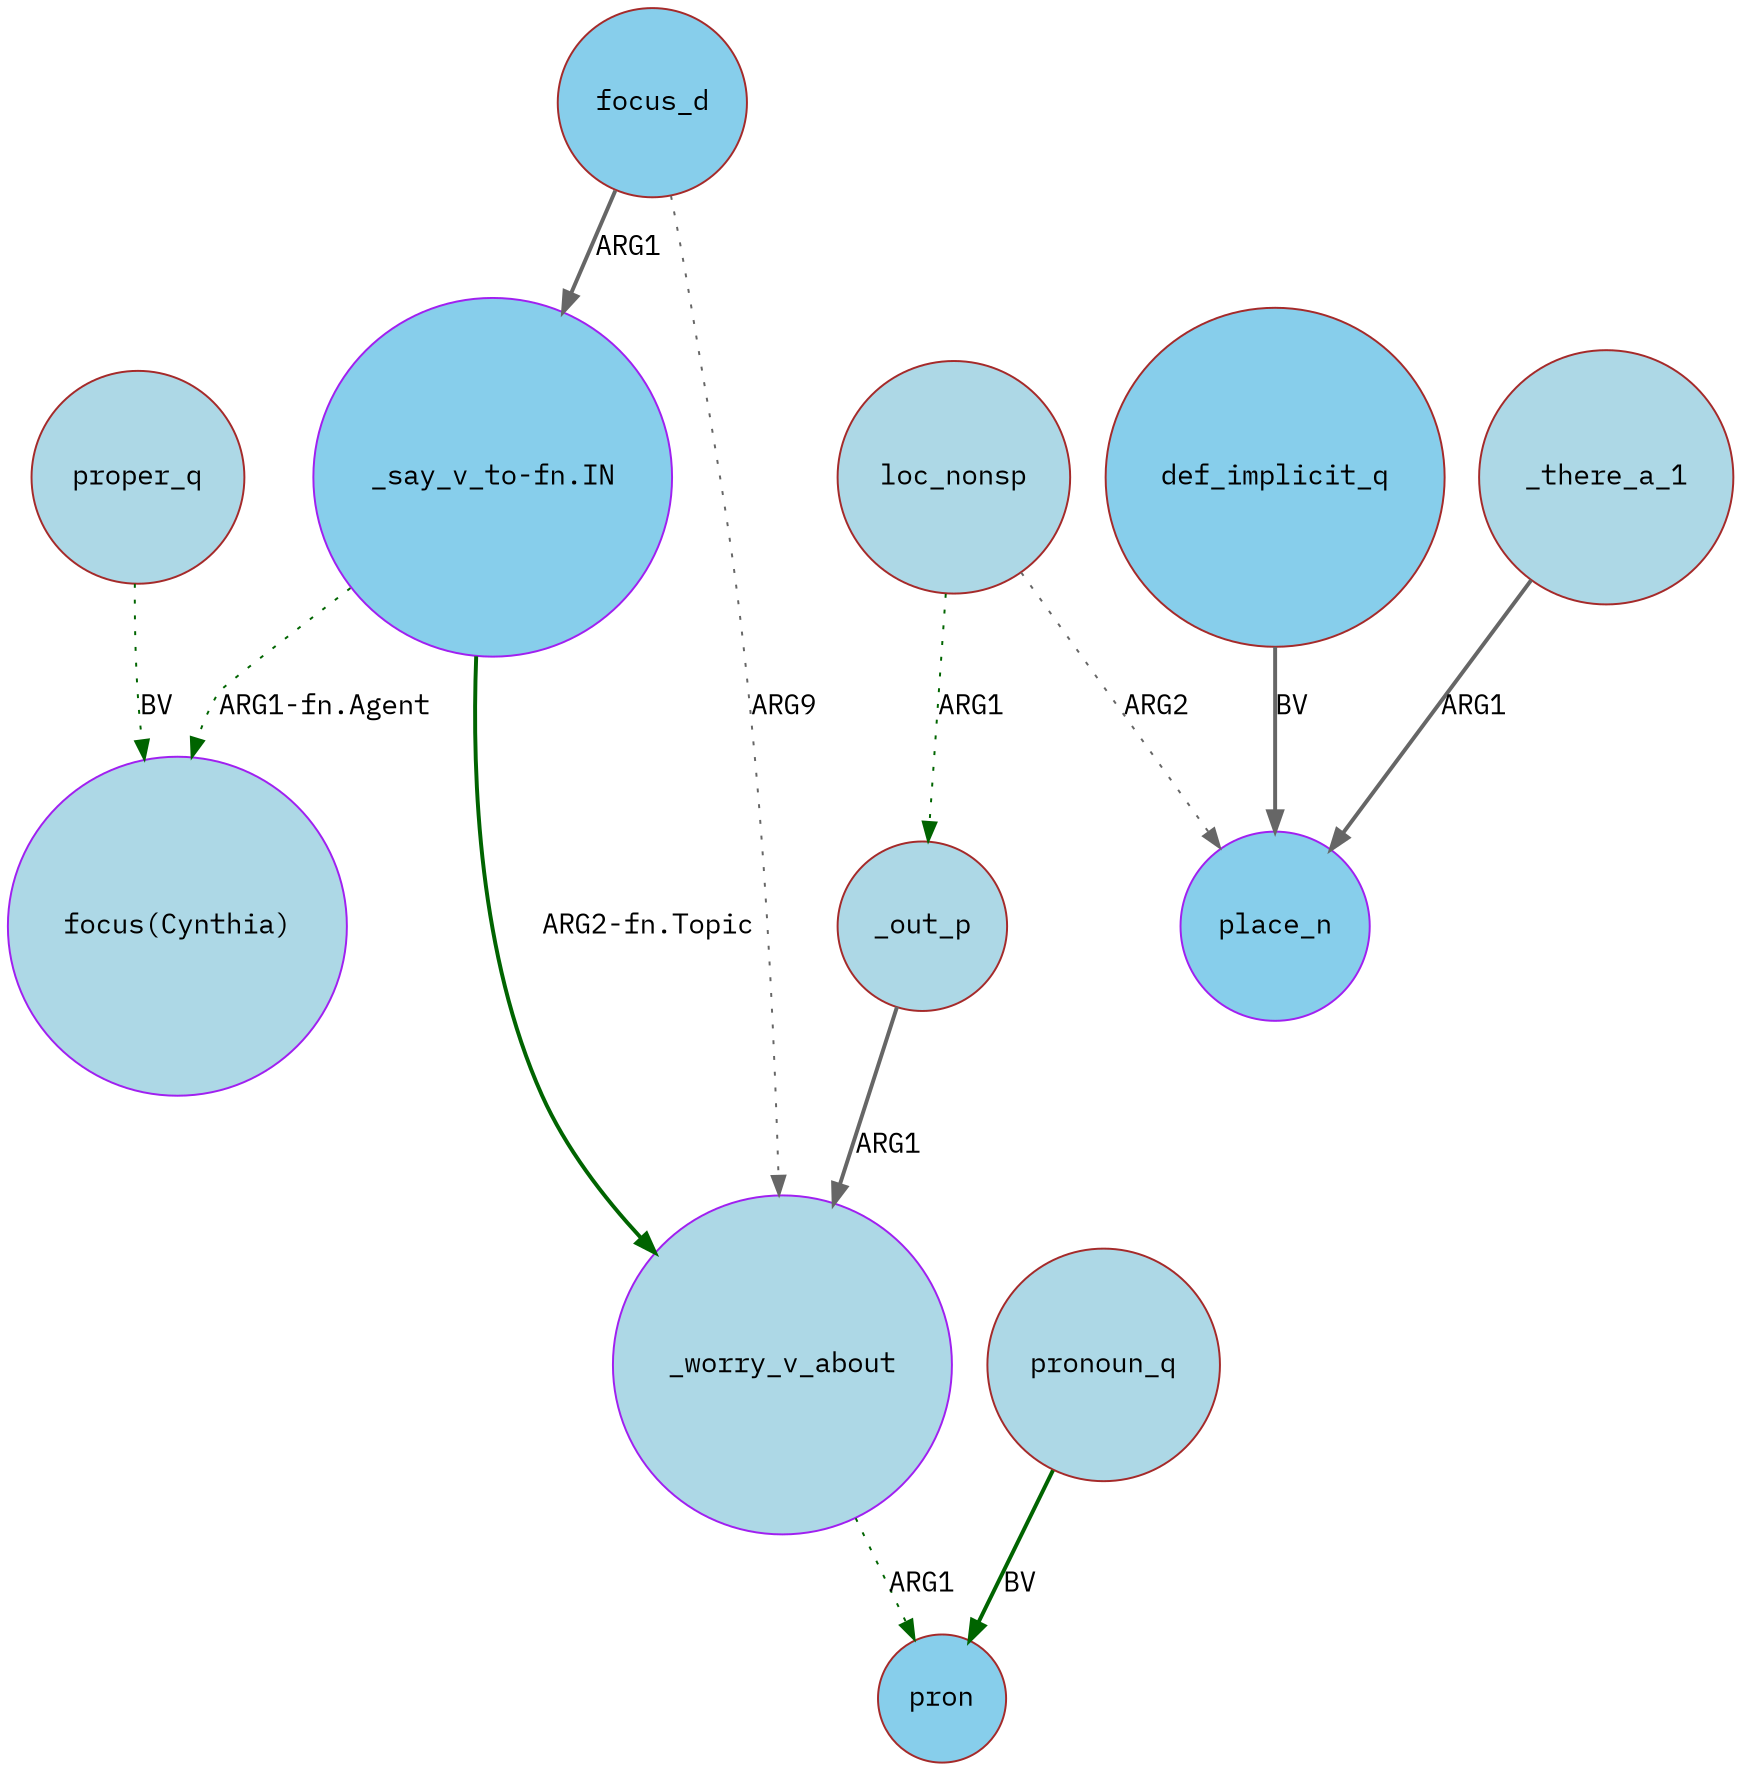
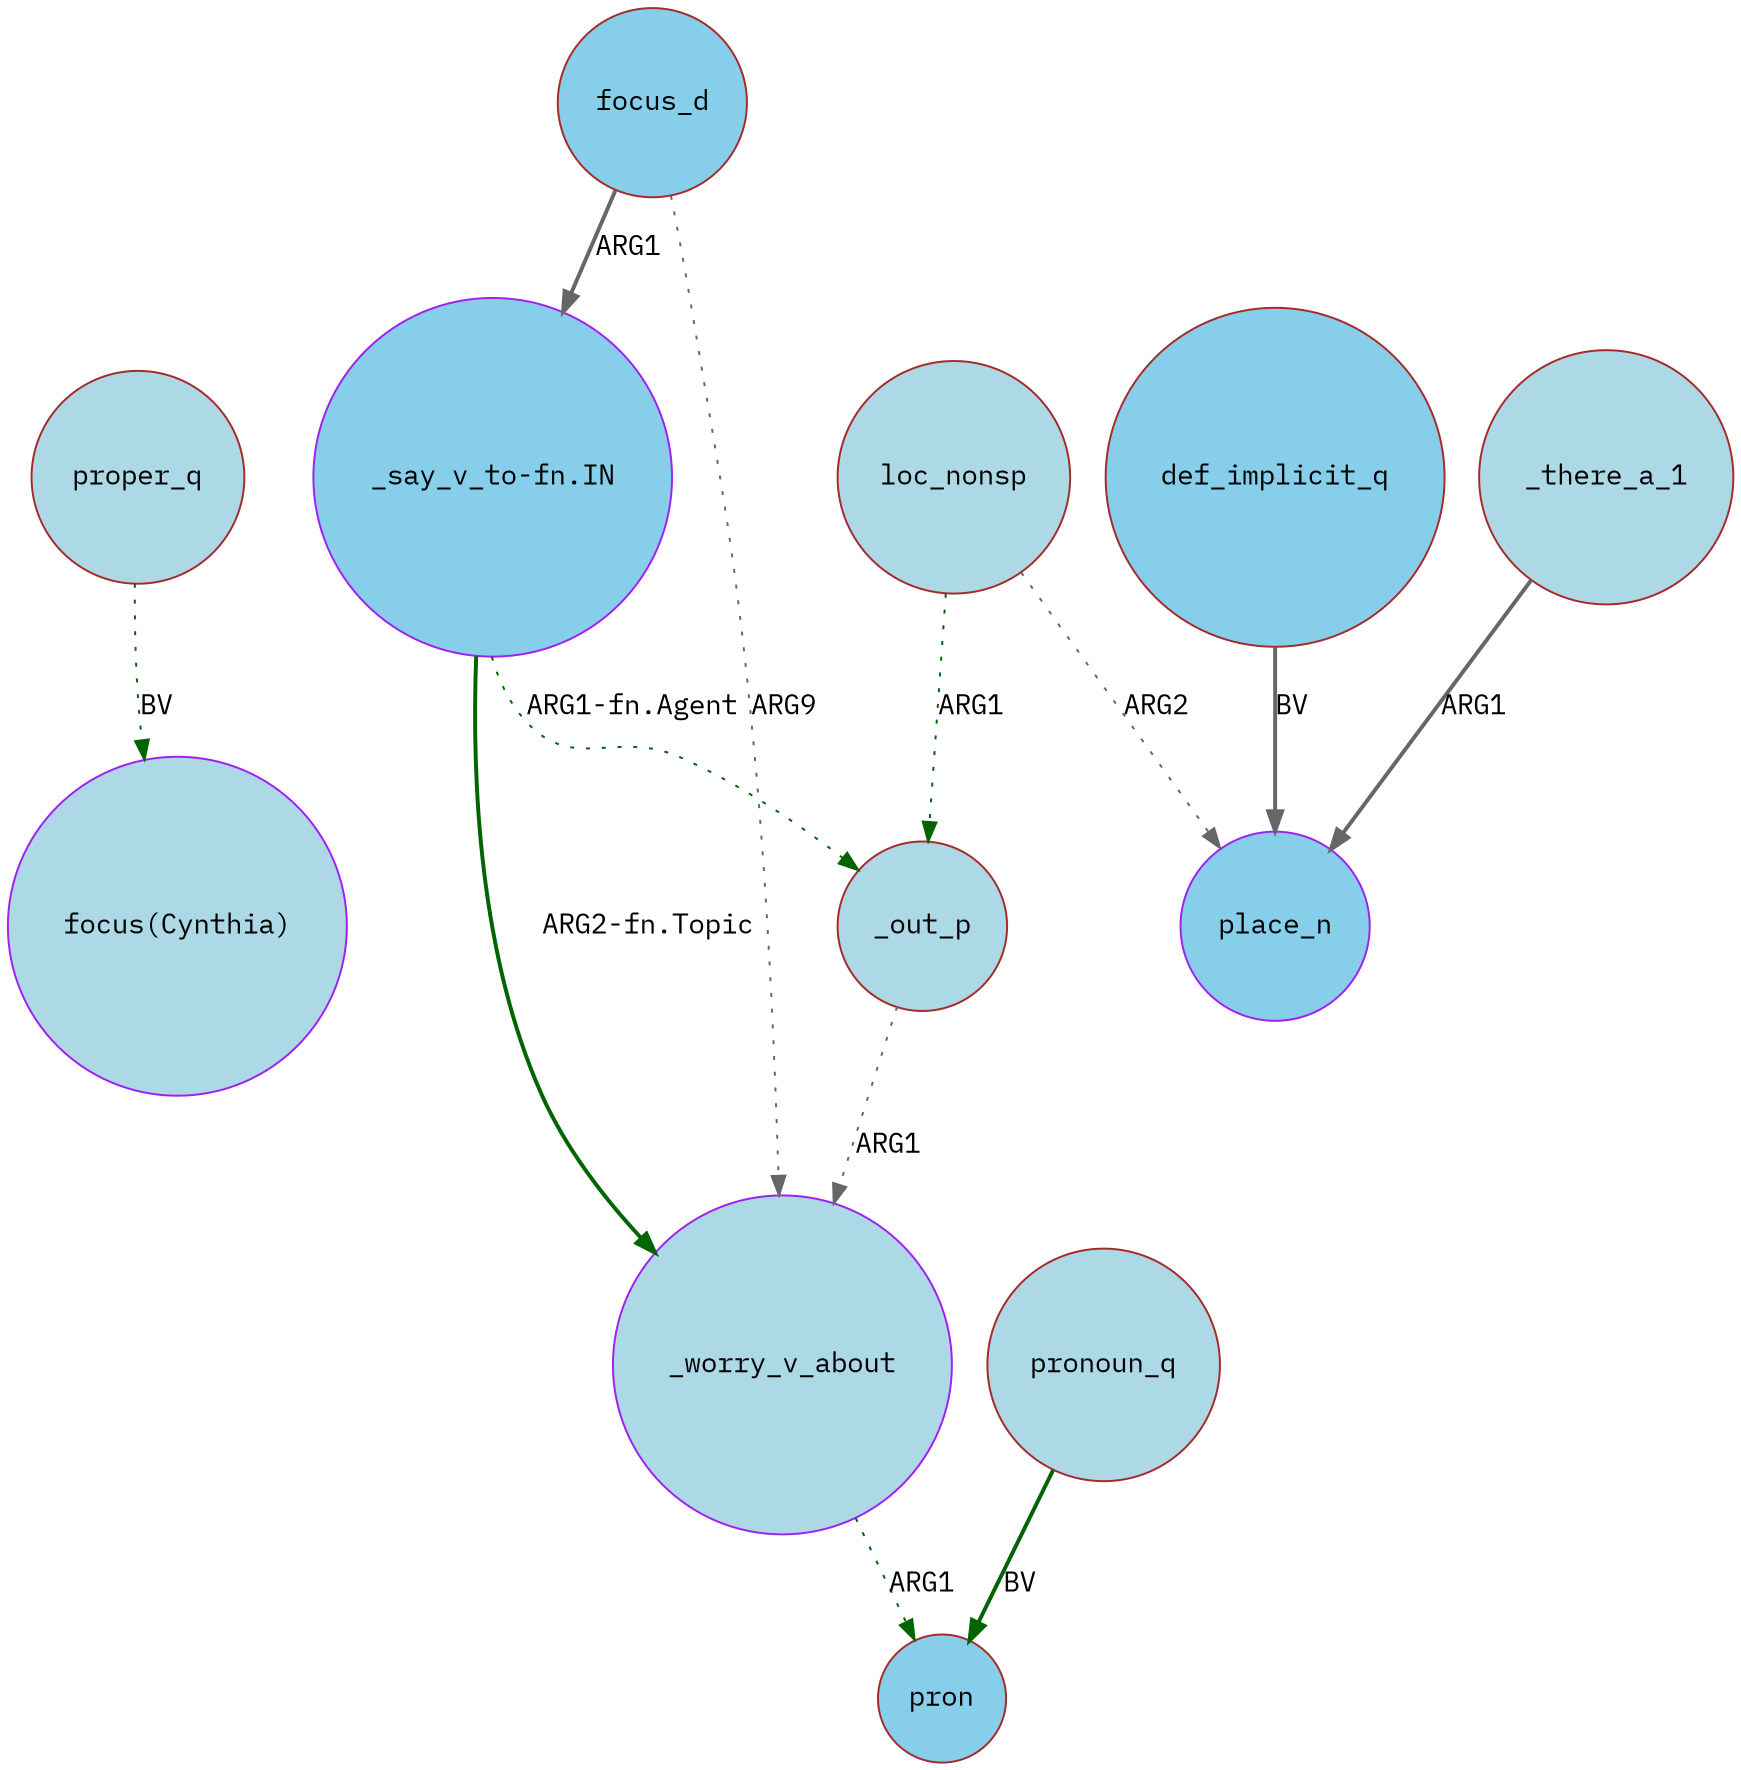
(264, 655) -> (658, 750)
(868, 1096) -> (868, 1096)
